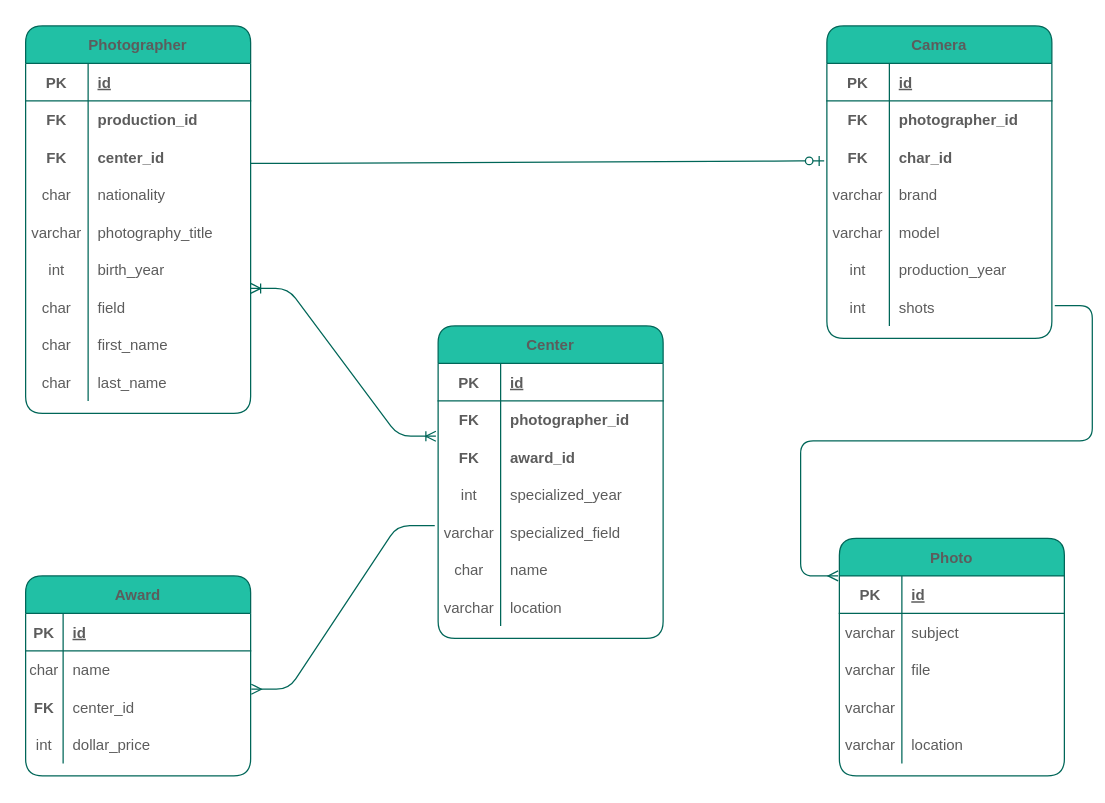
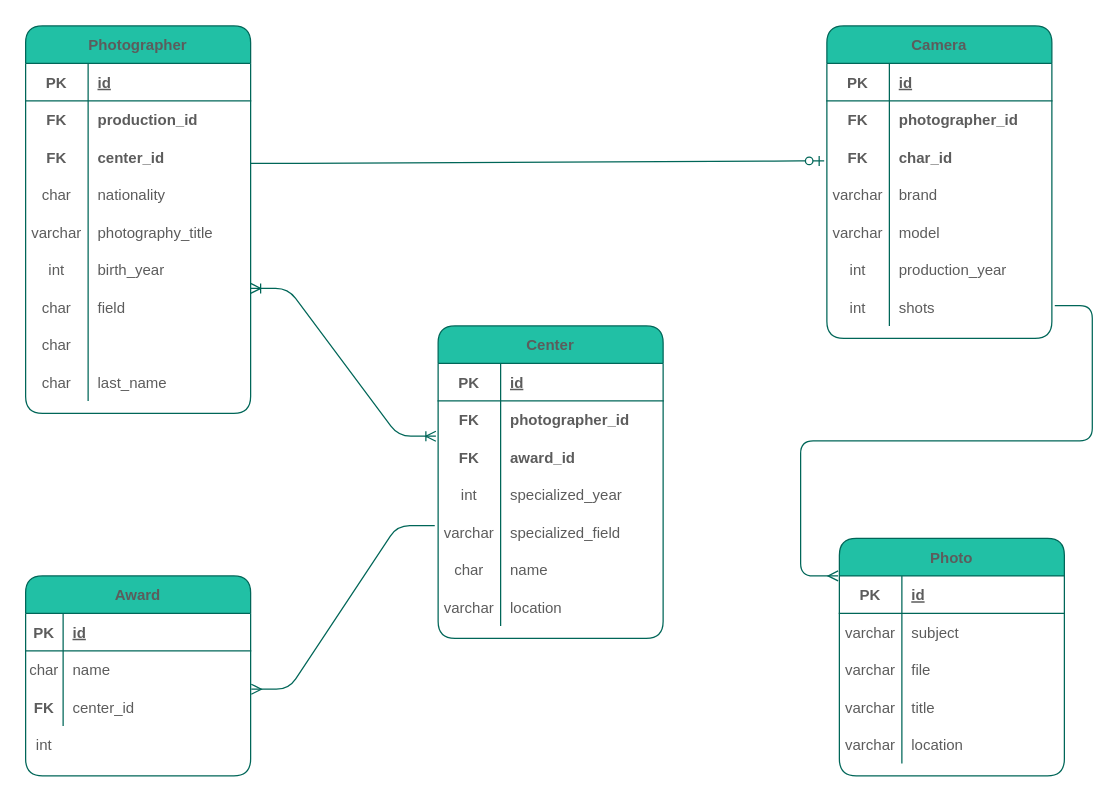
(169, 344) -> none
none -> (983, 707)
(157, 744) -> none
